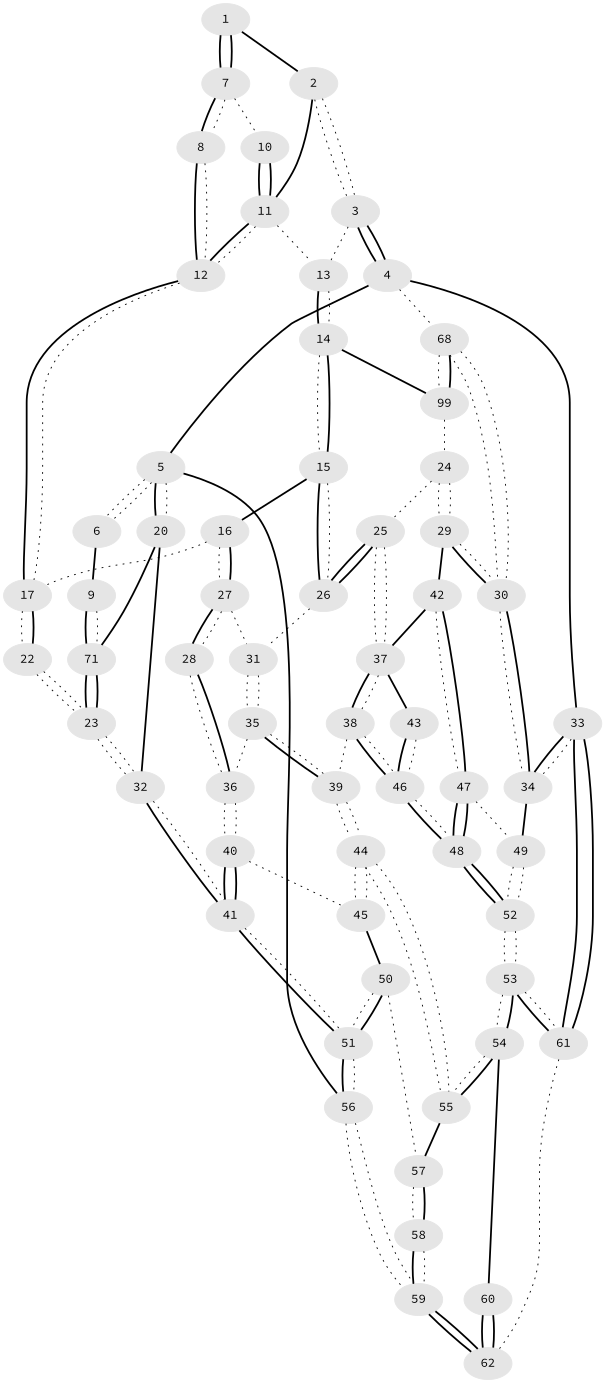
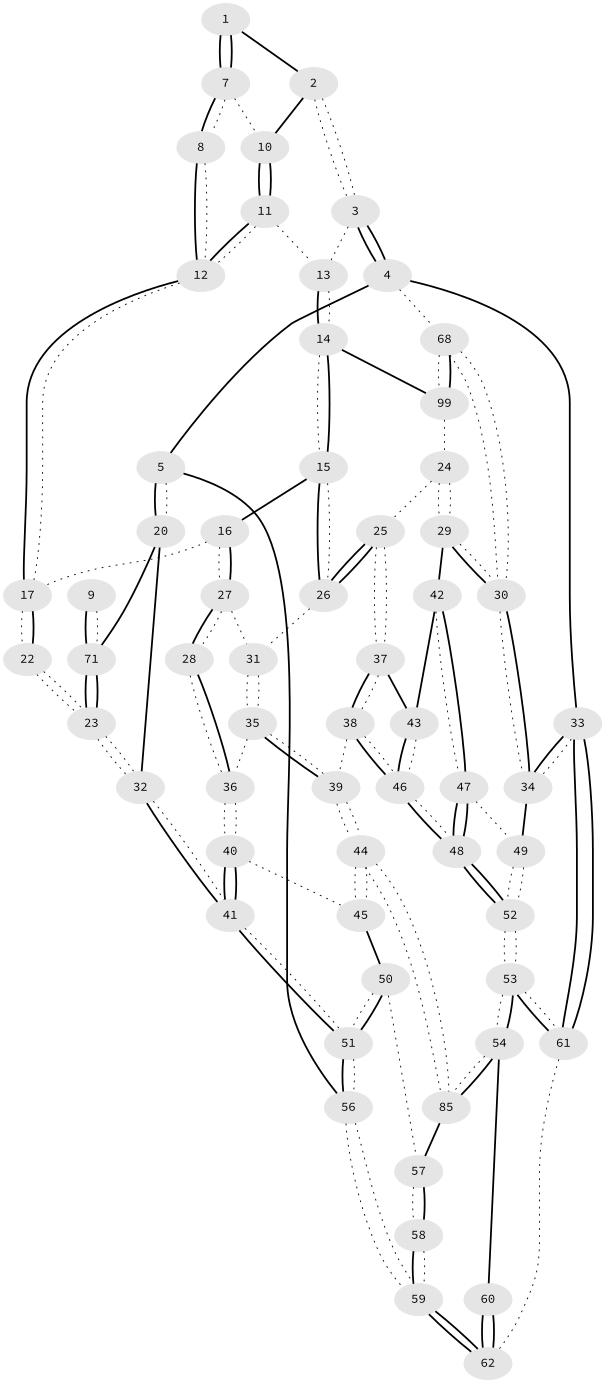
(301, 151) -> (289, 116)
(97, 532) -> none
(409, 628) -> (426, 660)
(446, 1108) -> (446, 1108)
